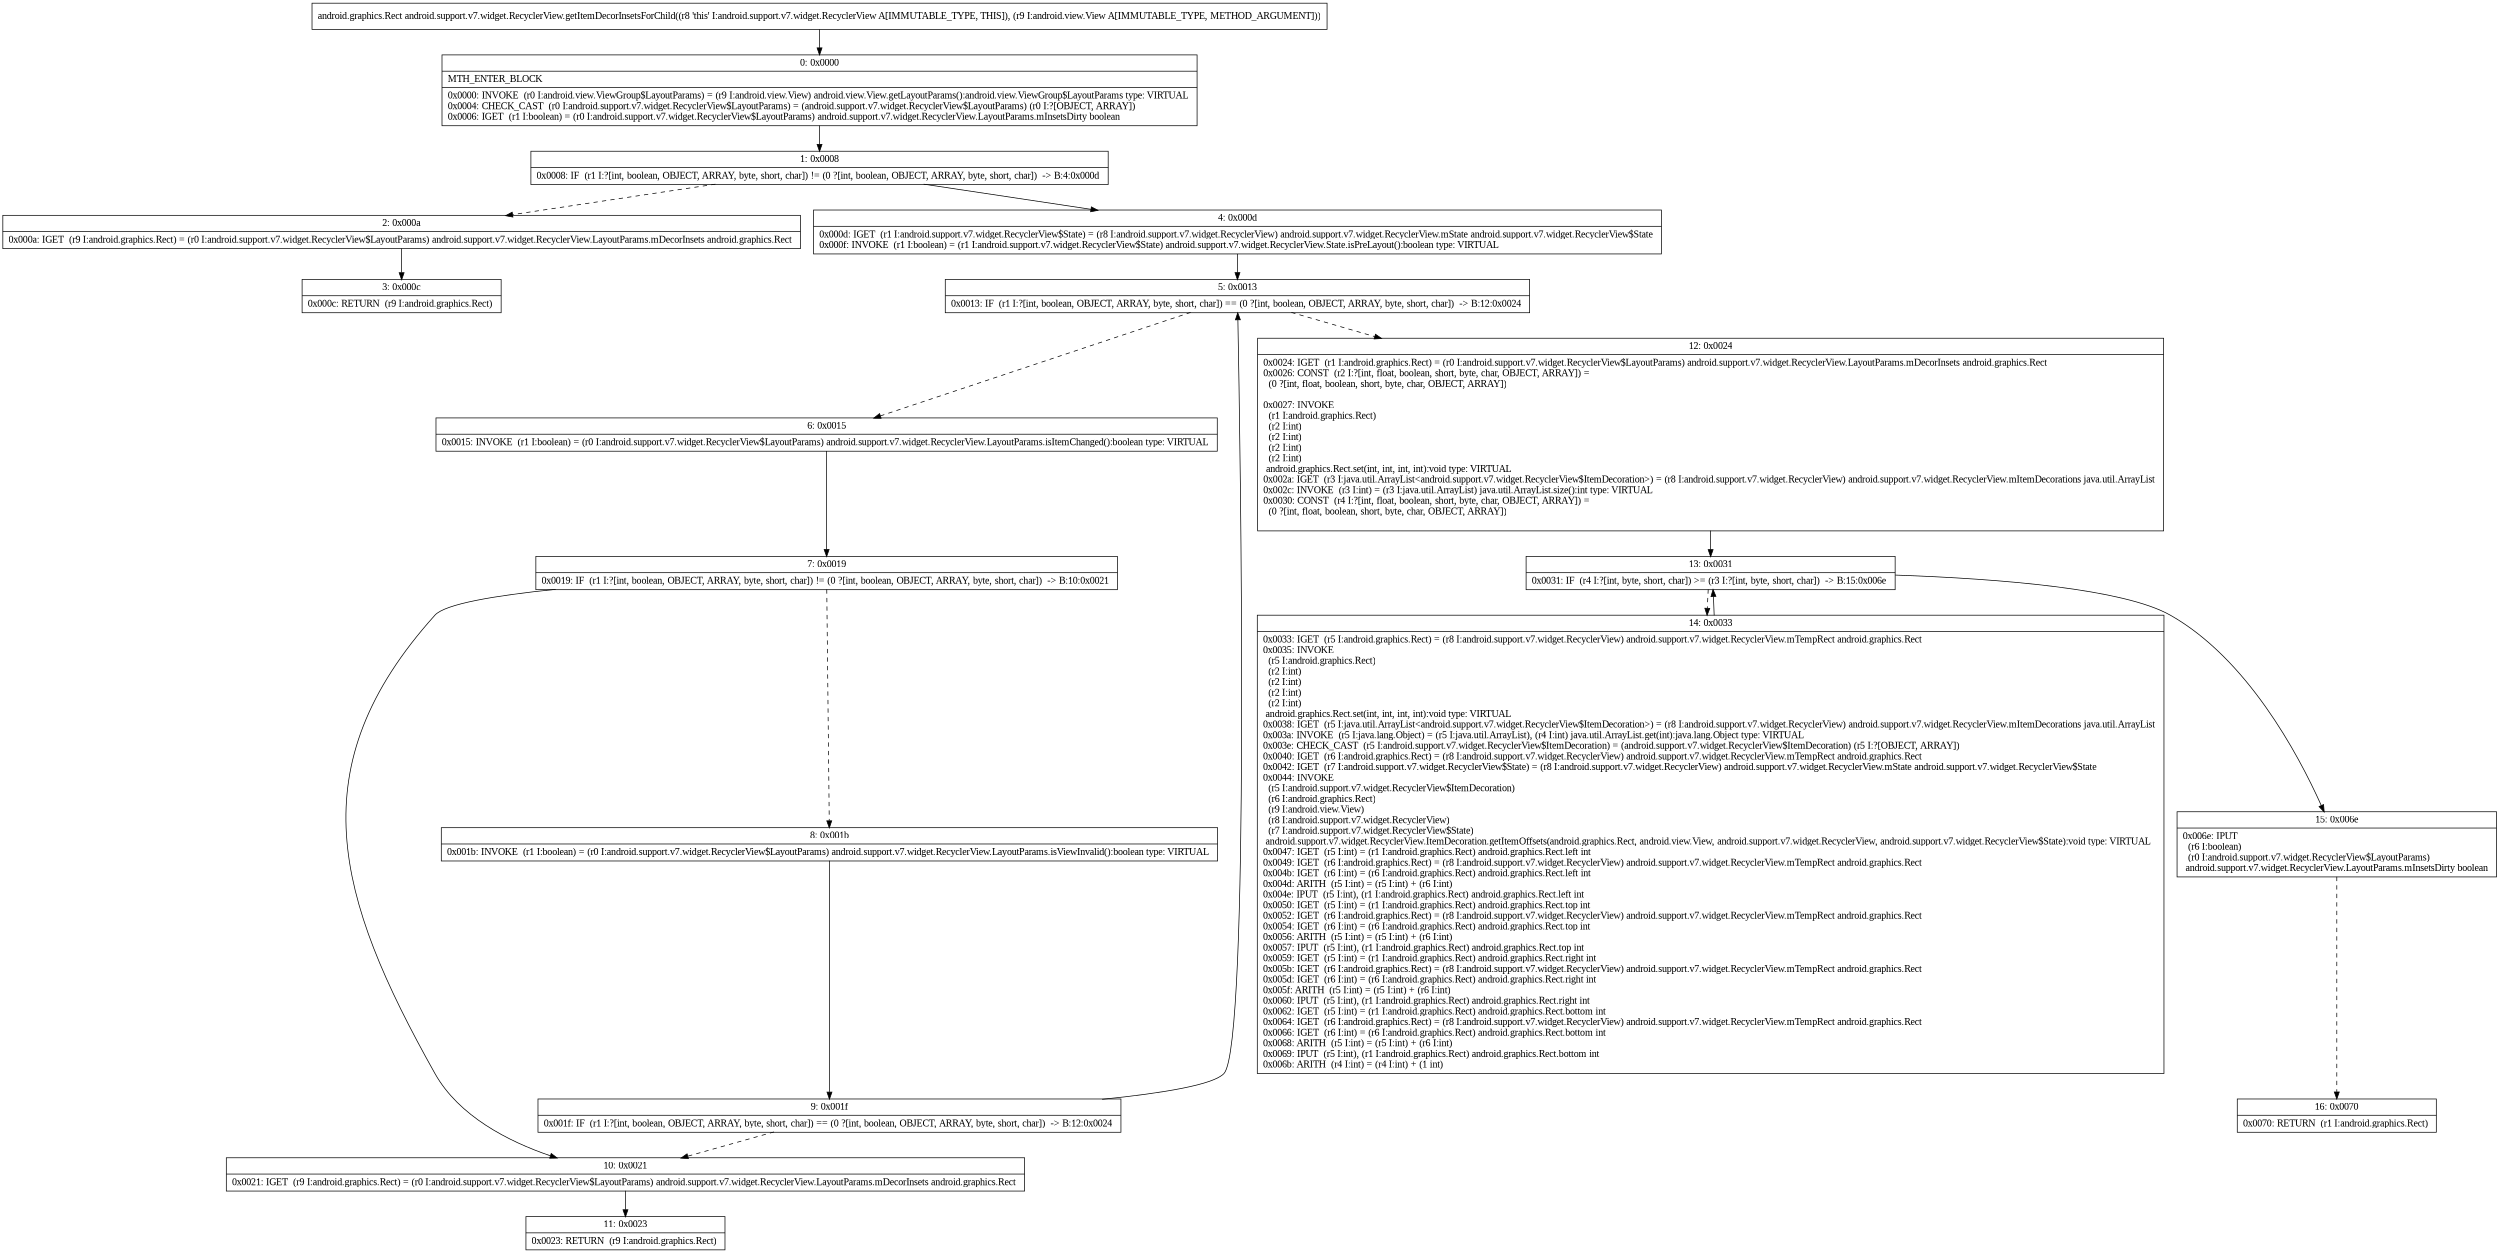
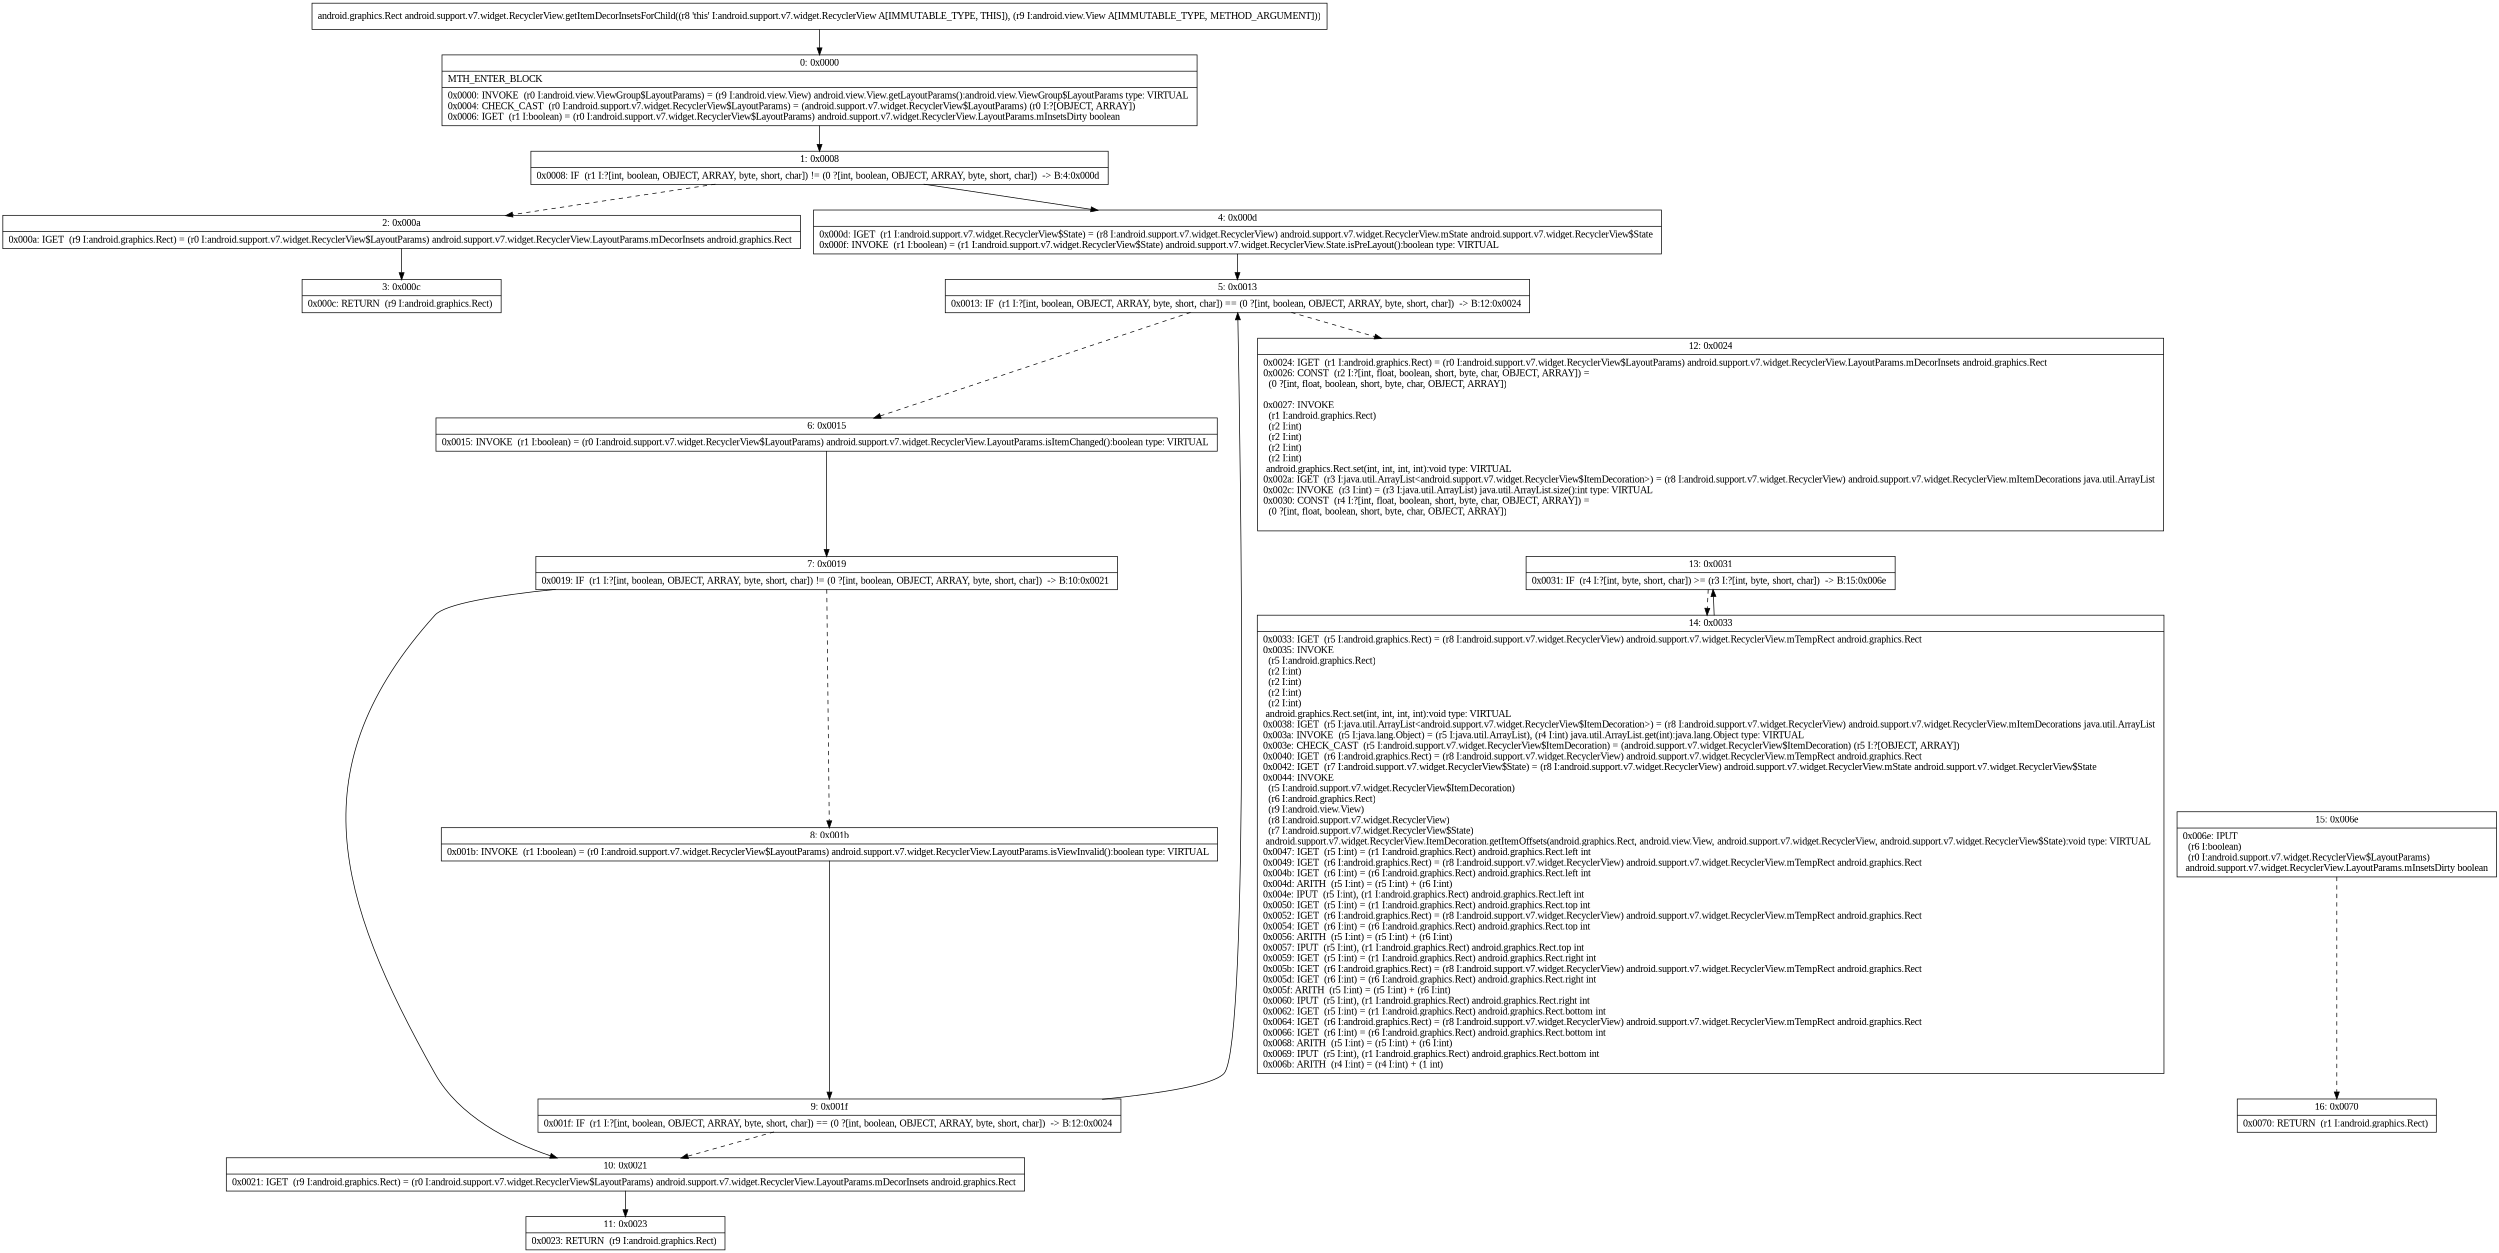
(1711, 540) -> none
(2155, 609) -> none
